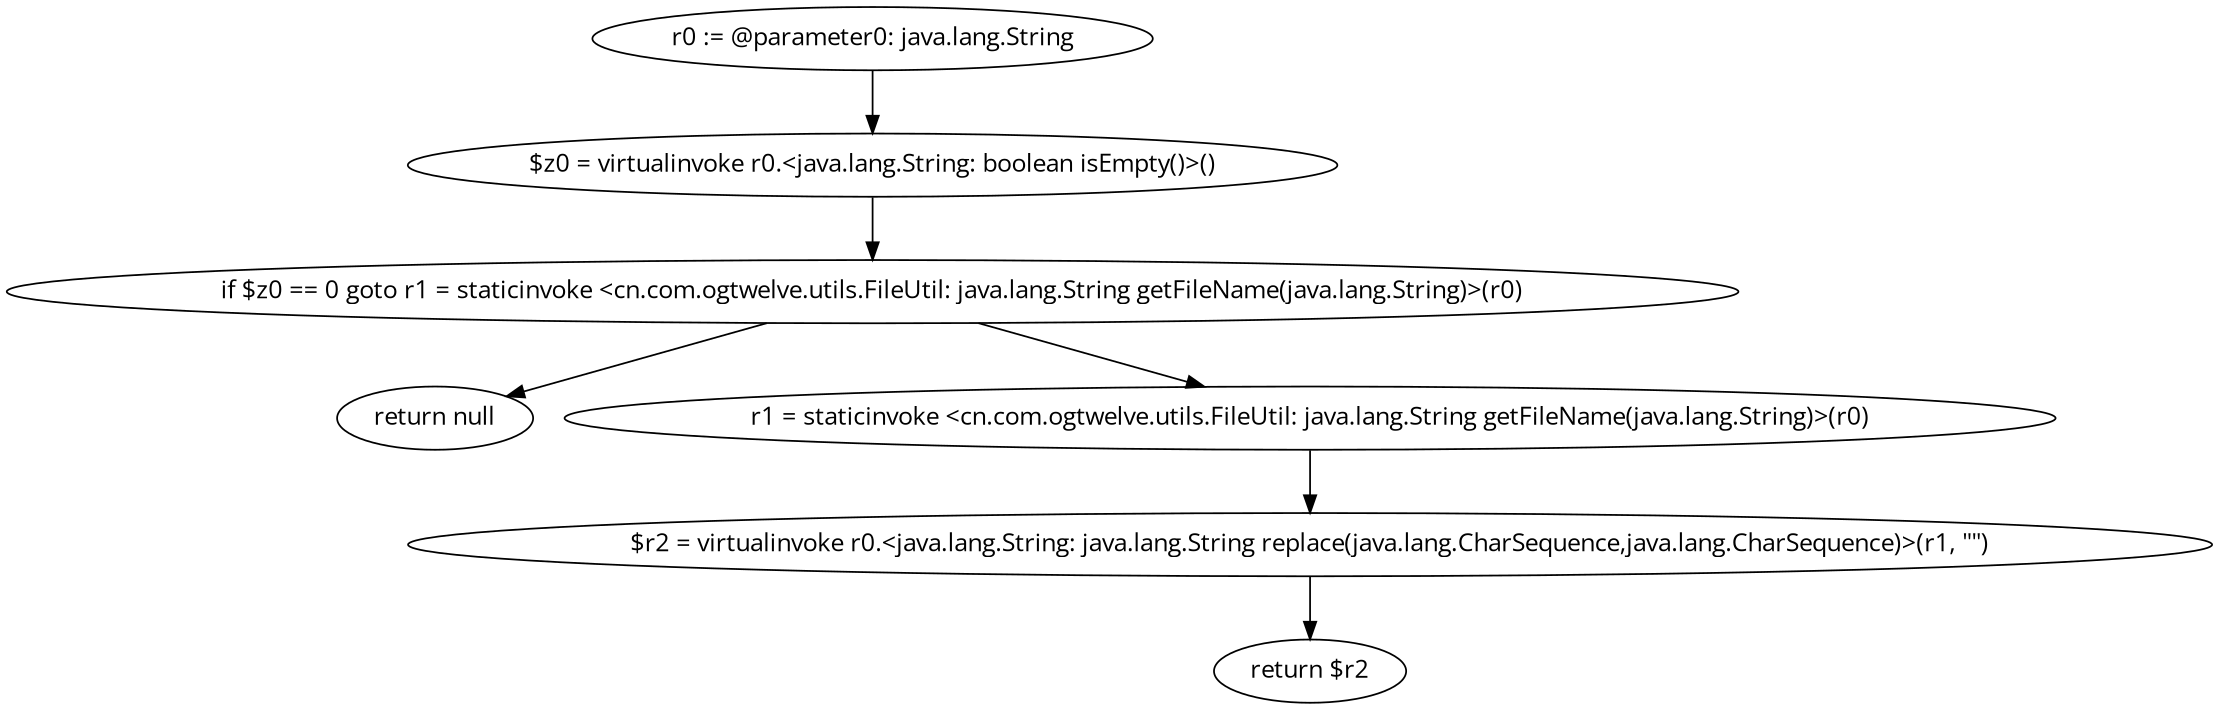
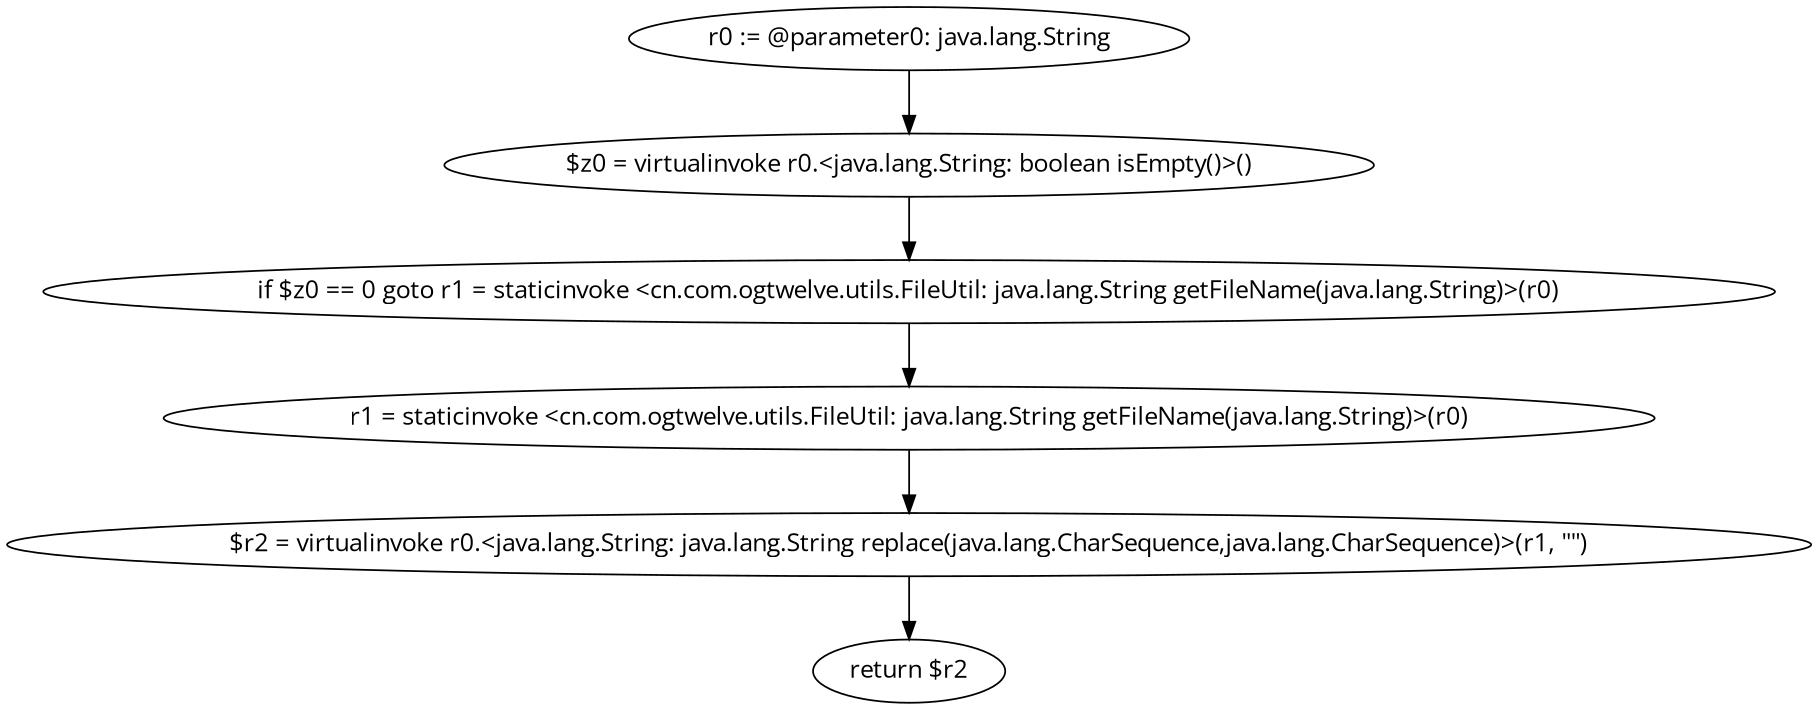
(435, 418) -> none
